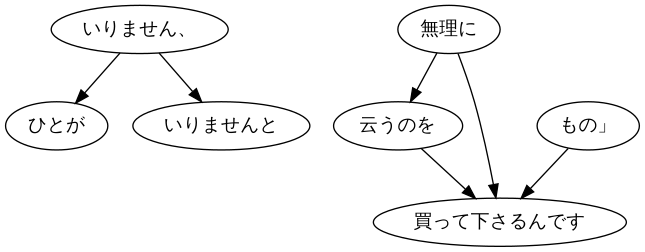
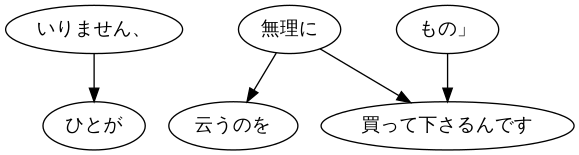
(221, 126) -> none
(443, 169) -> none
